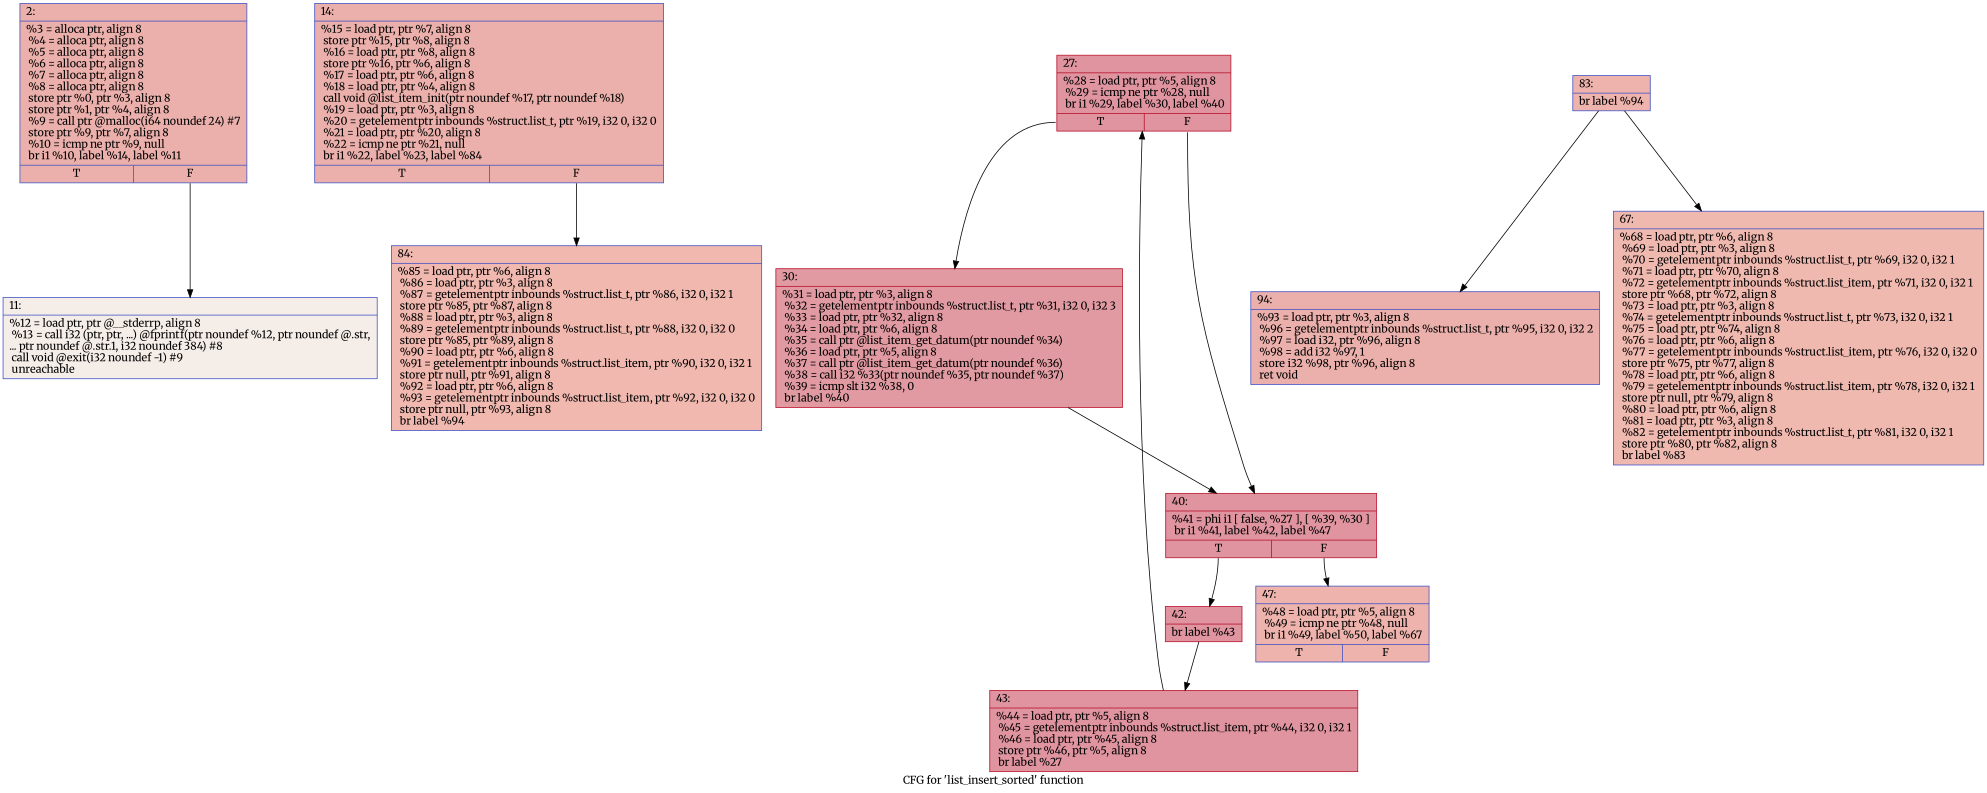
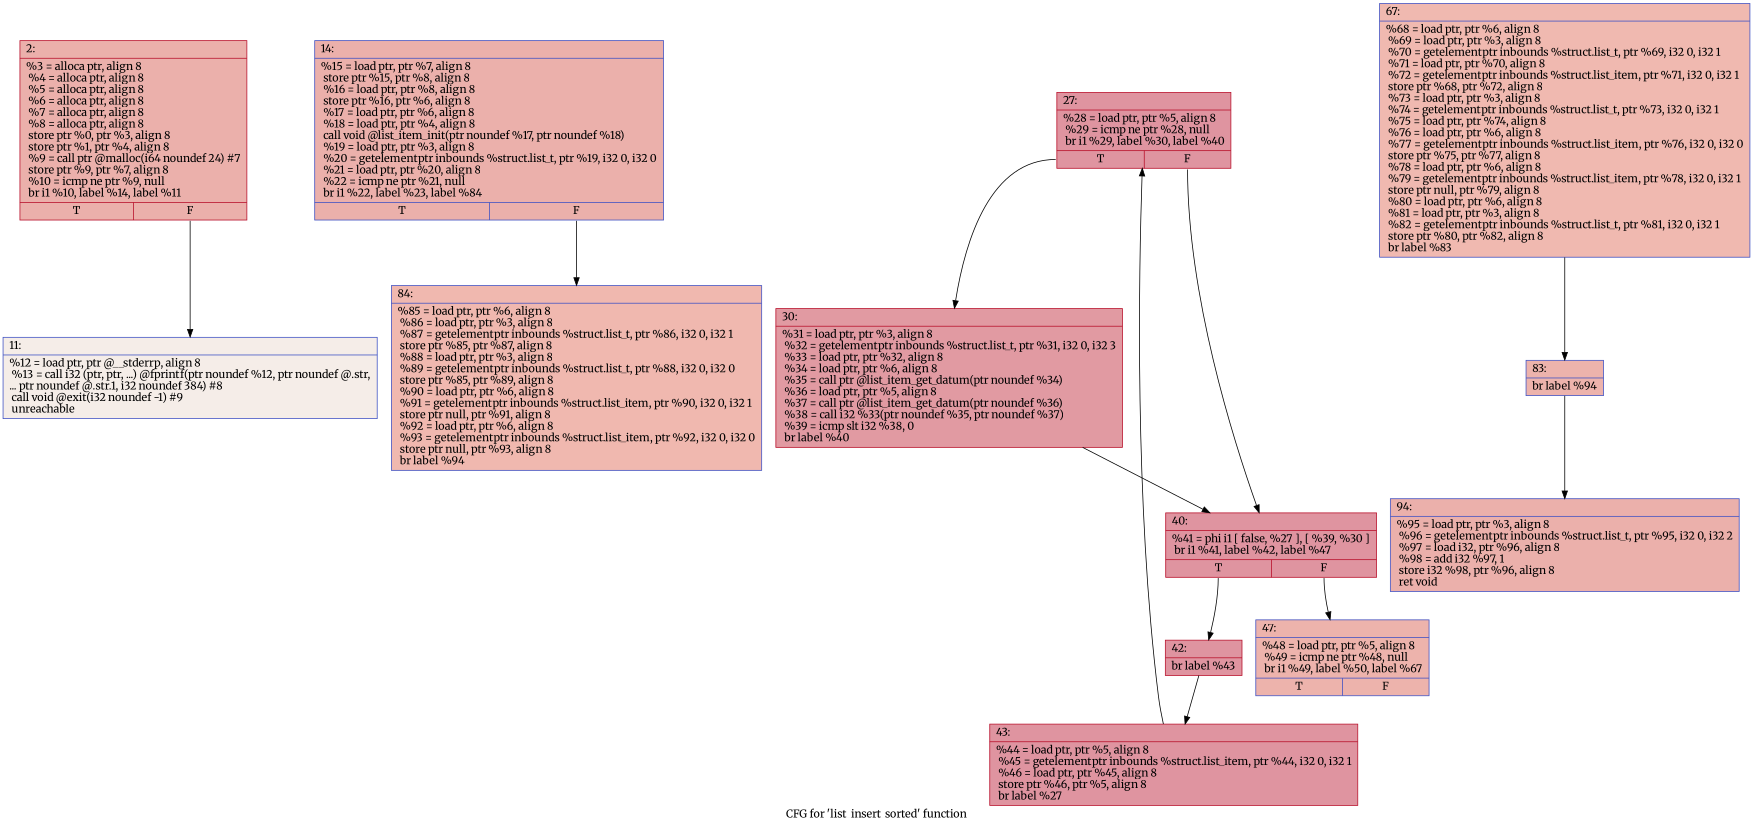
(133, 93) -> (133, 130)
(1661, 158) -> (1565, 305)
(1333, 318) -> (1473, 525)
